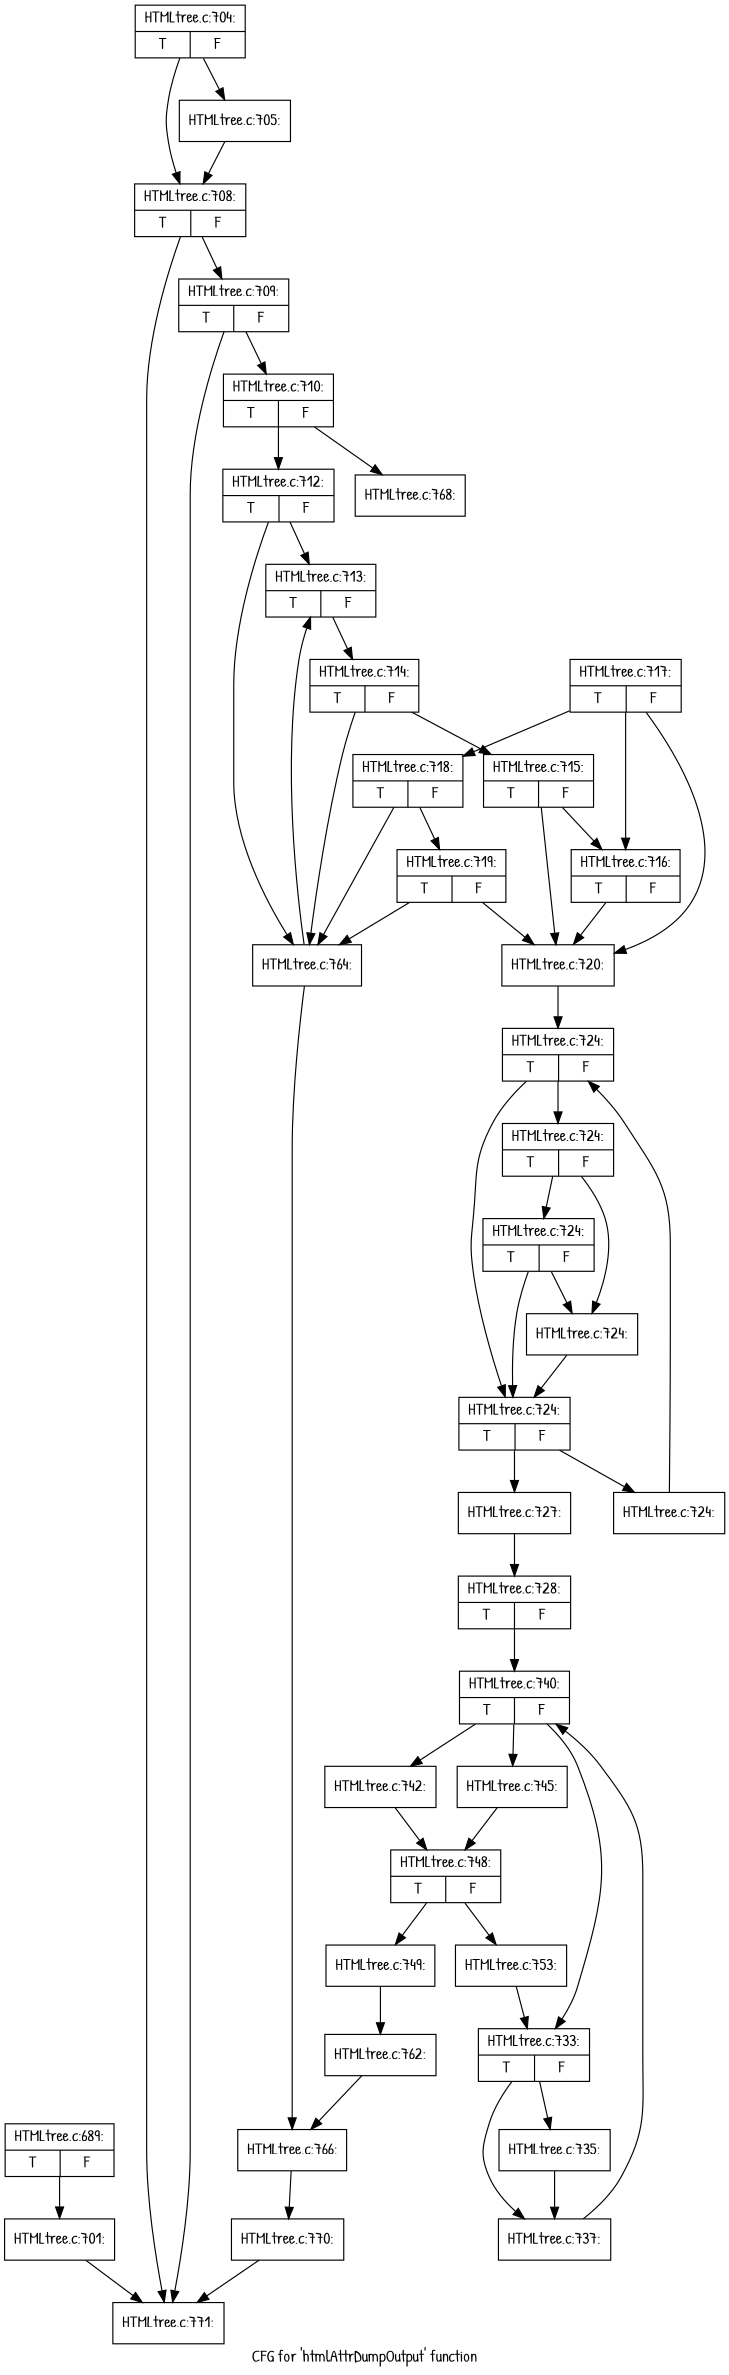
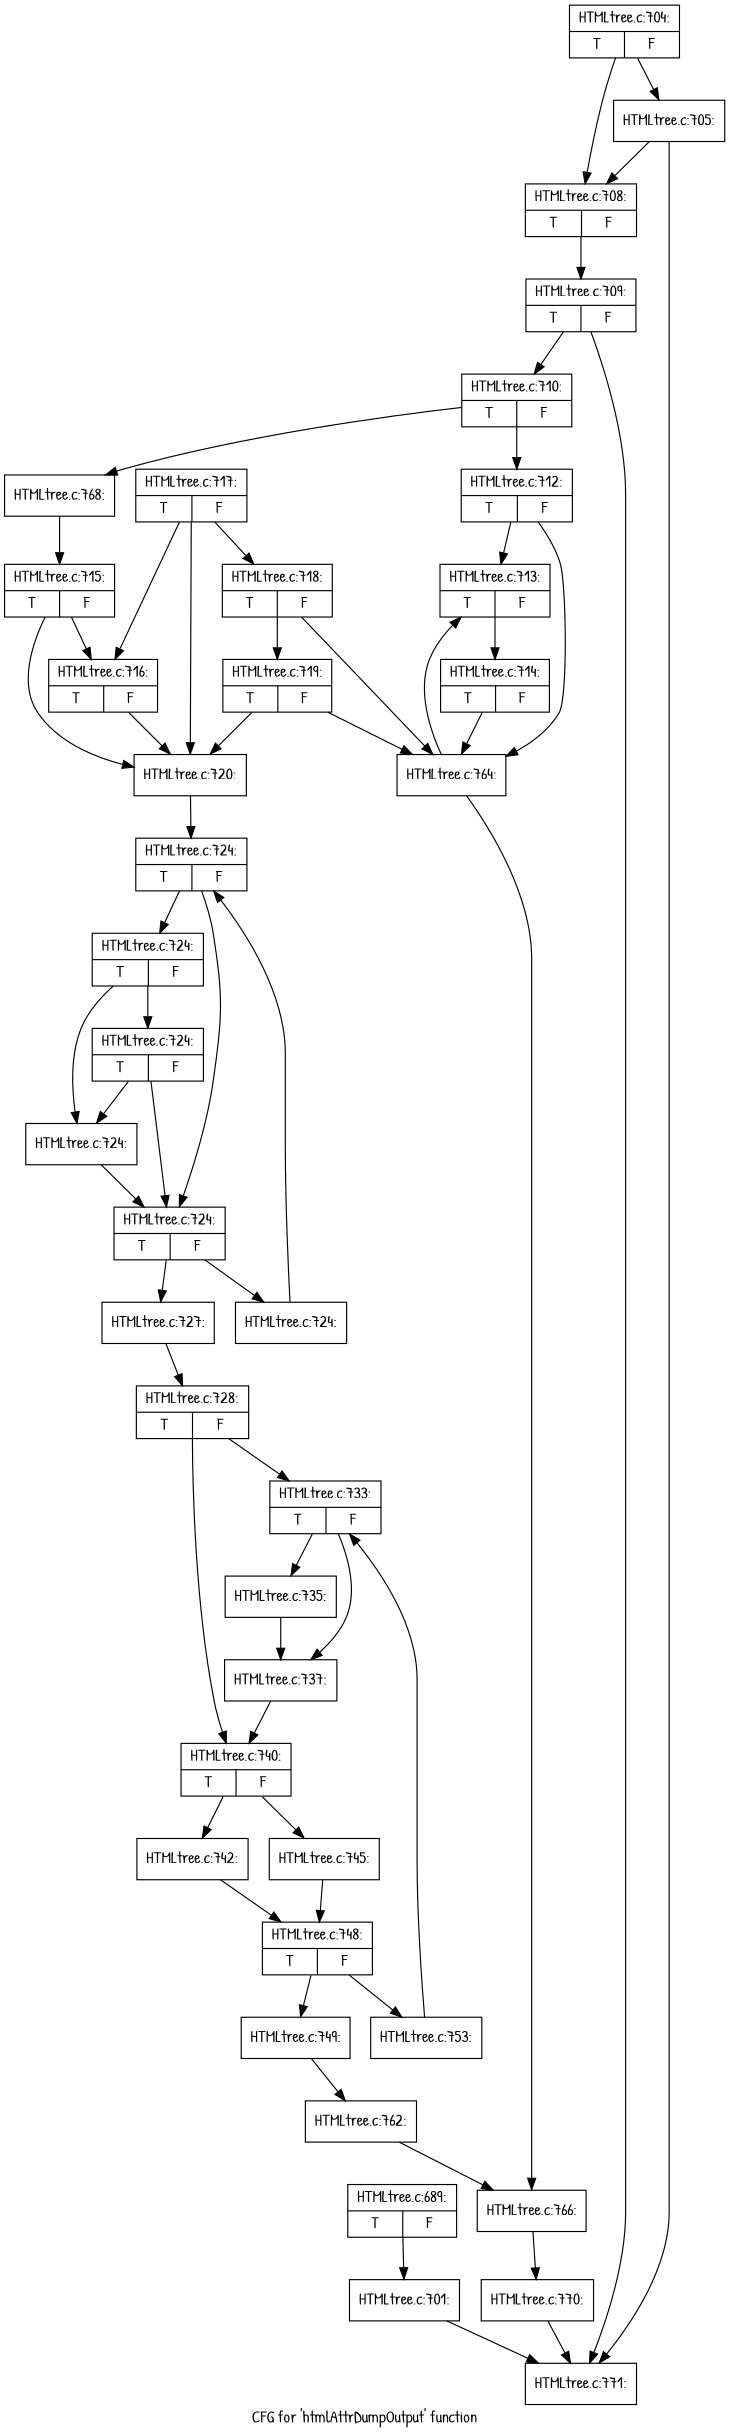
(446, 731) -> (60, 535)
(147, 1262) -> (669, 1256)
(601, 1868) -> (254, 1456)
